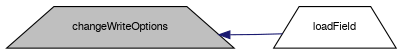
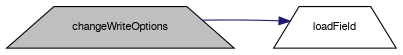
(256, 35) -> (241, 20)
